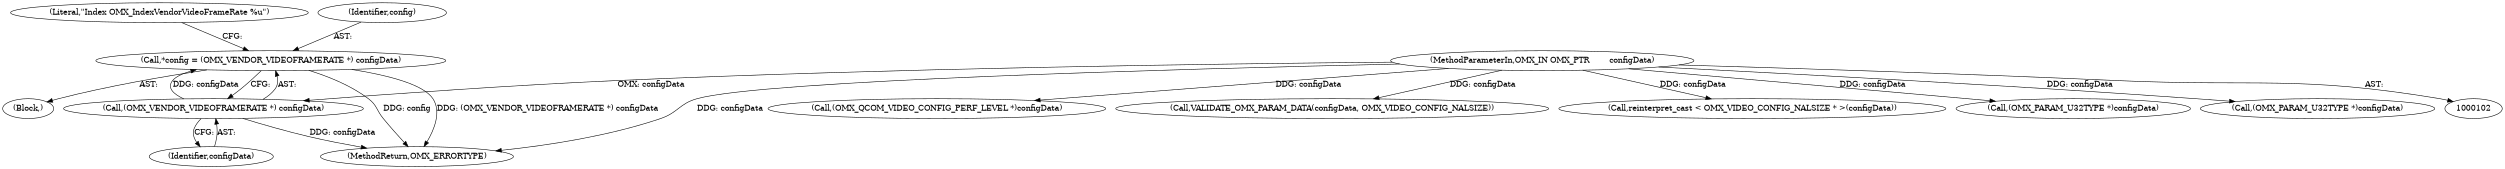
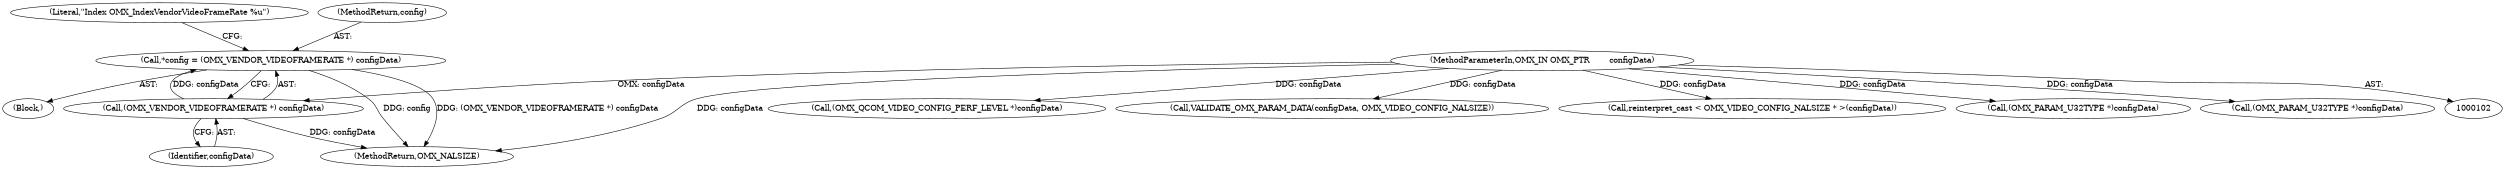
(382, 13) -> (382, 13)
(417, 157) -> (417, 157)
